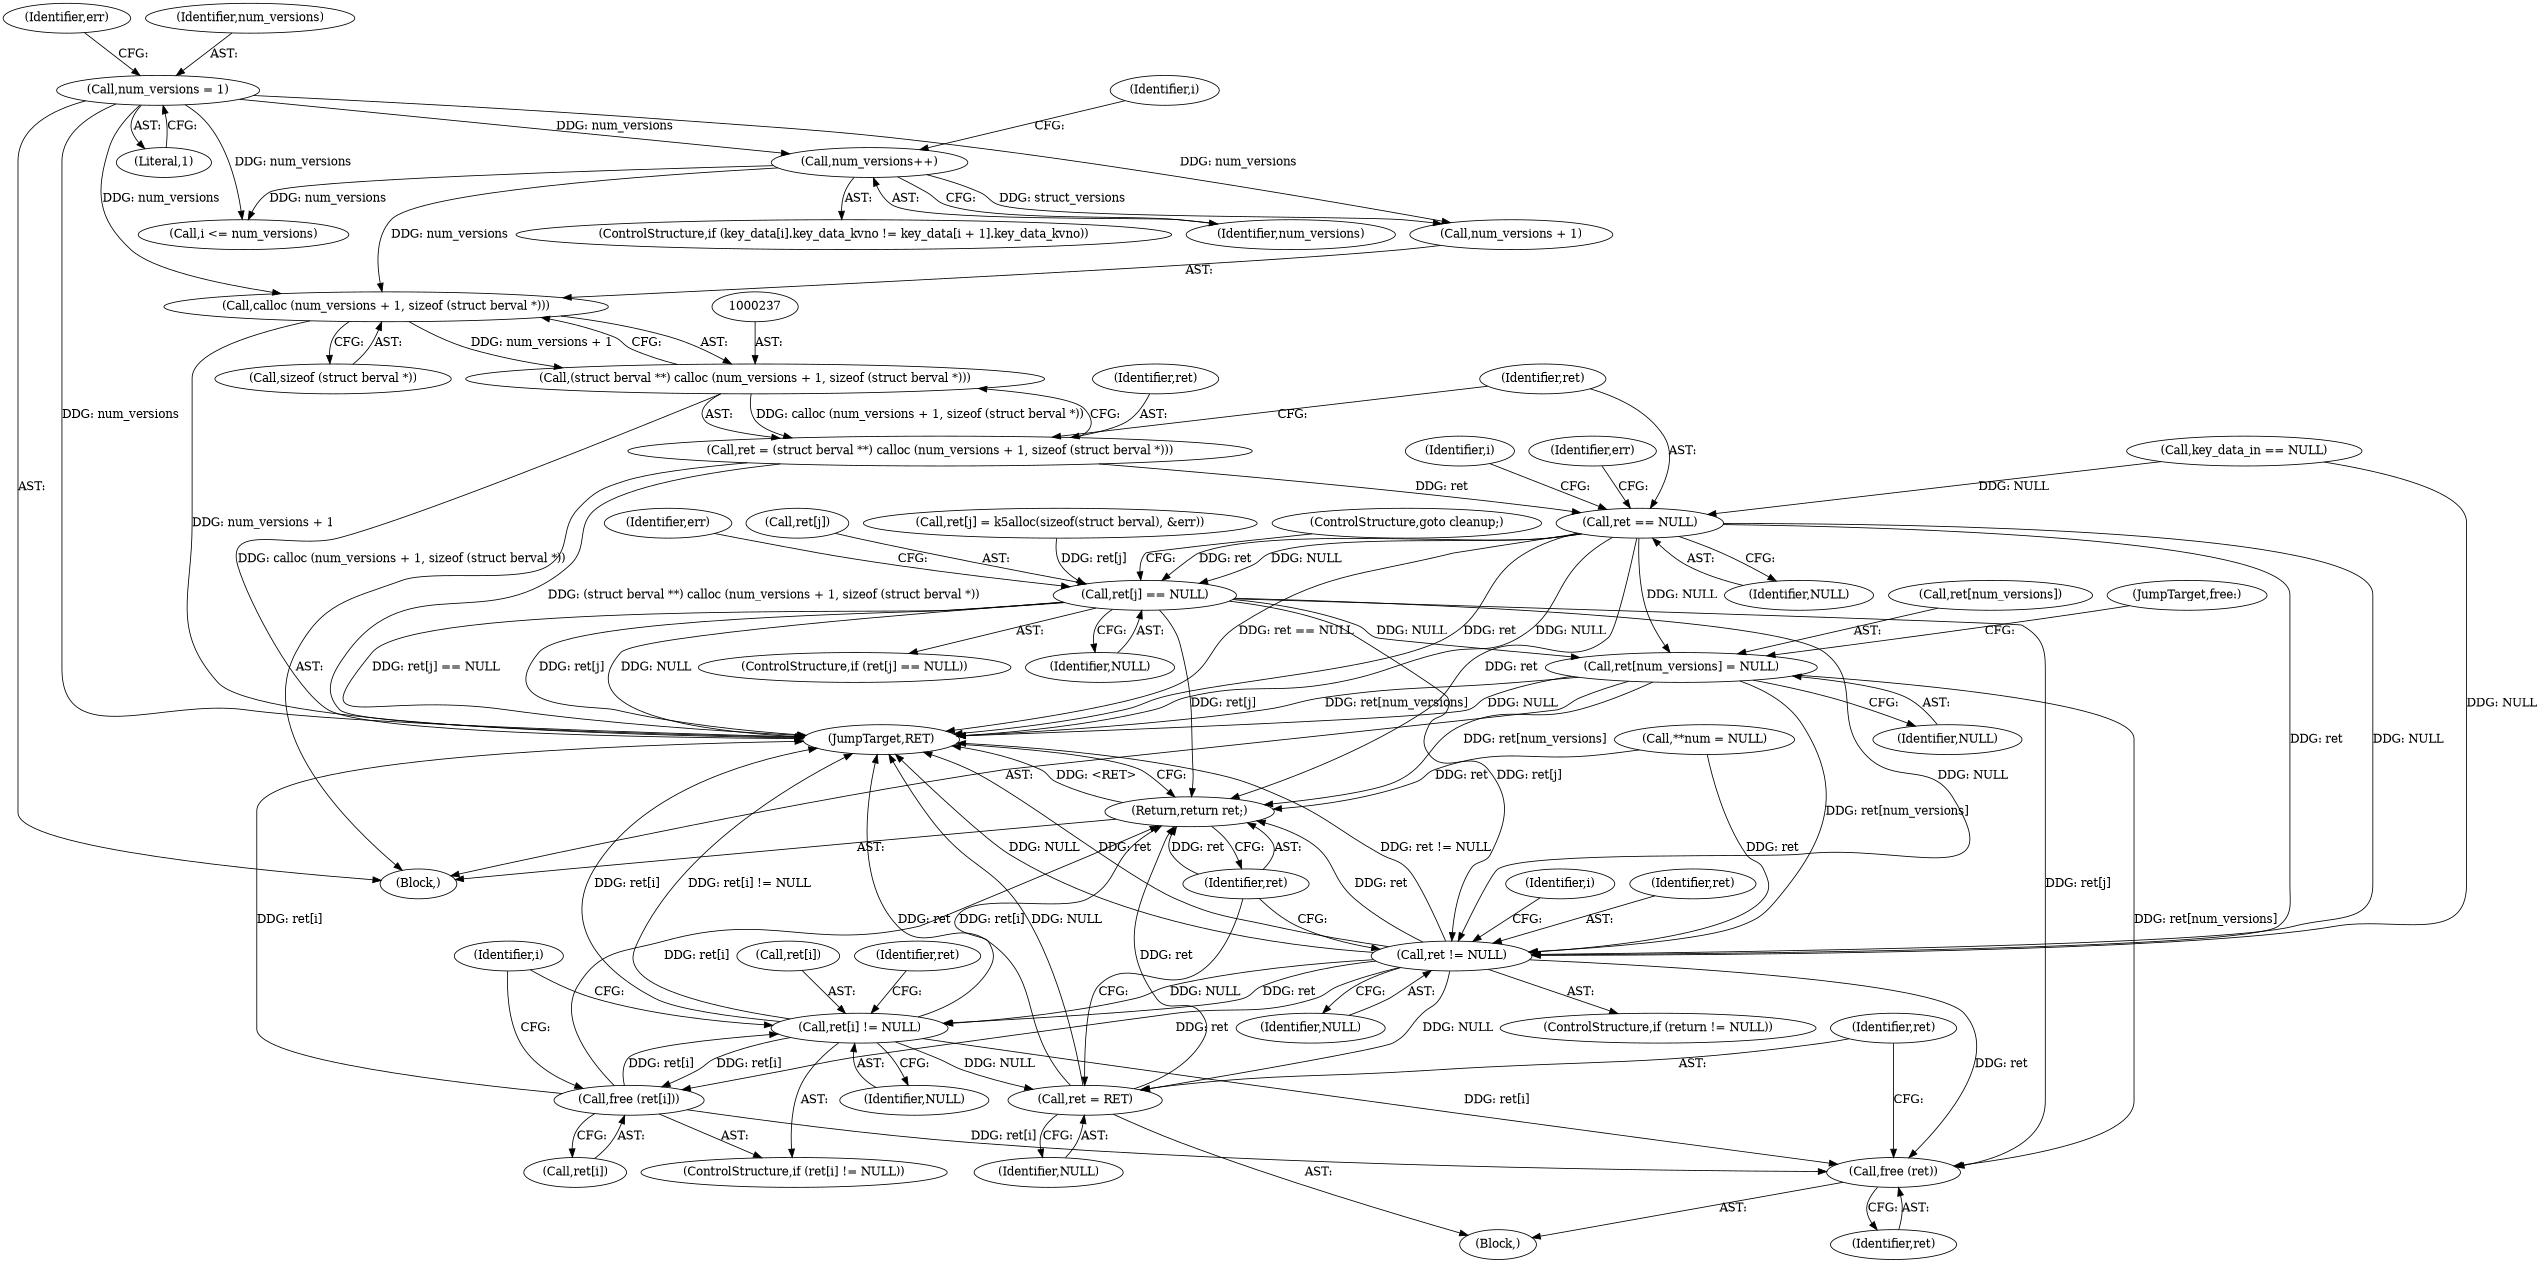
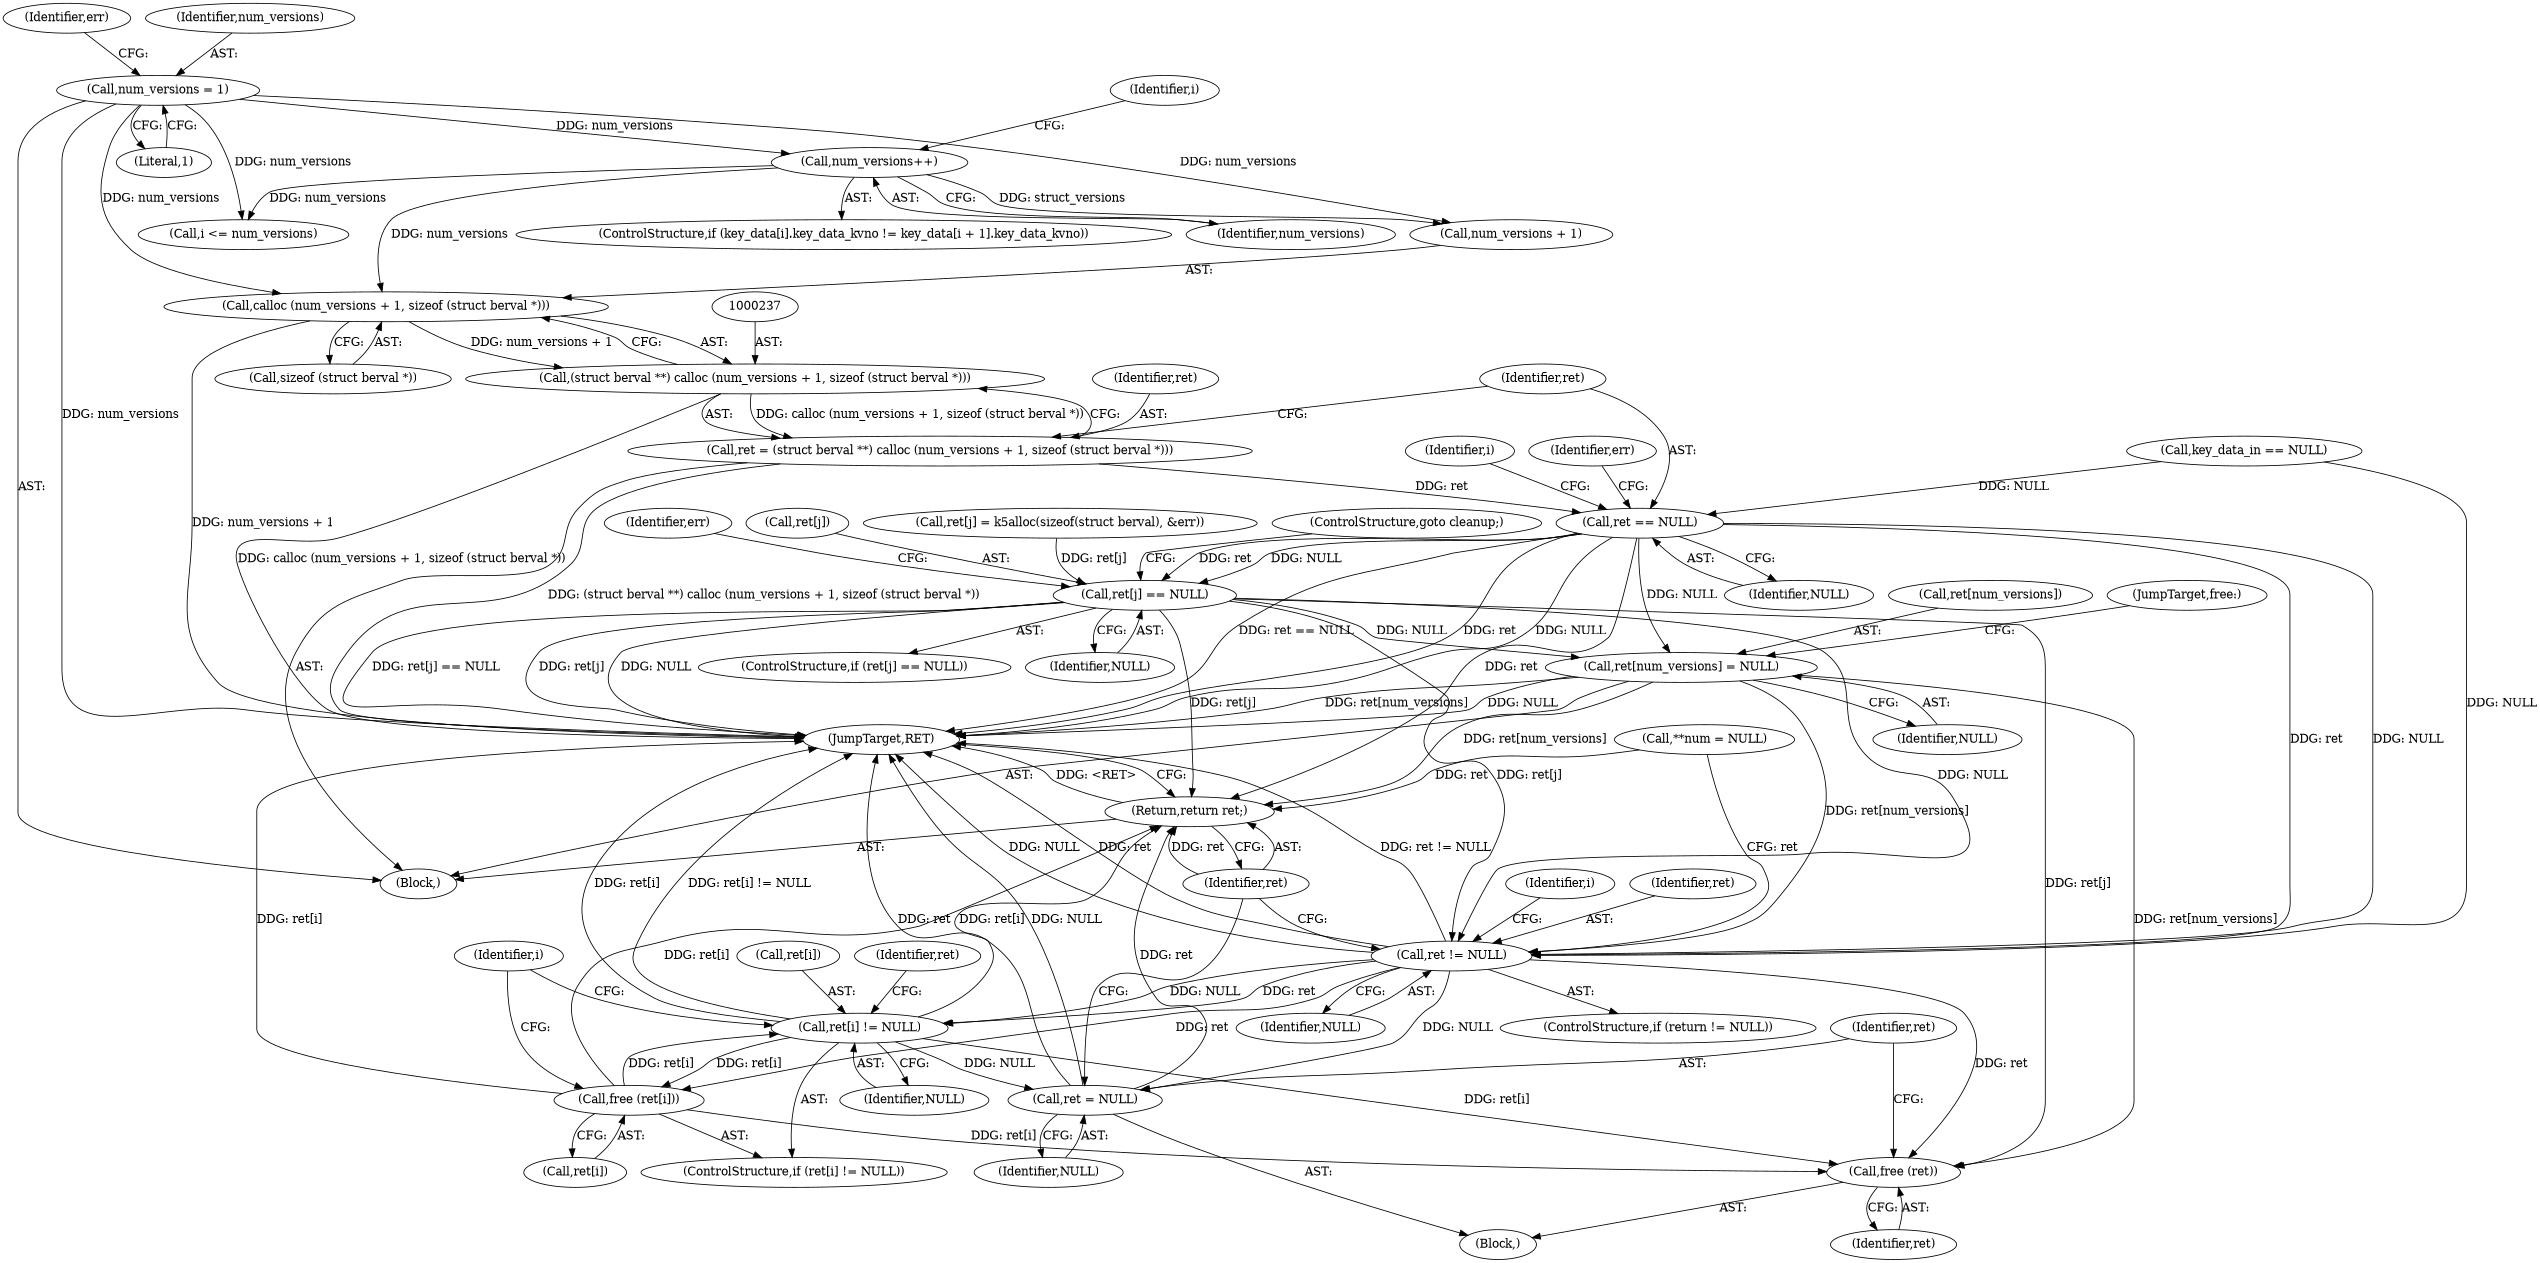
(149, 126) -> (149, 126)
(1773, 848) -> (1773, 848)
(1341, 884) -> none
(1085, 1100) -> (1085, 1100)
